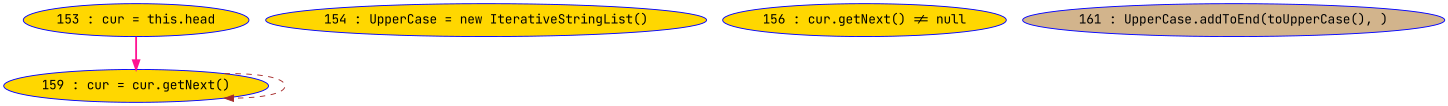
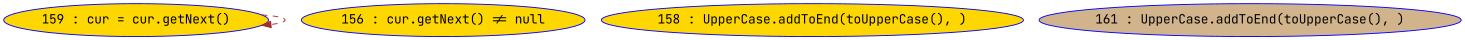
(136, 20) -> none
(486, 20) -> none
none -> (812, 20)
